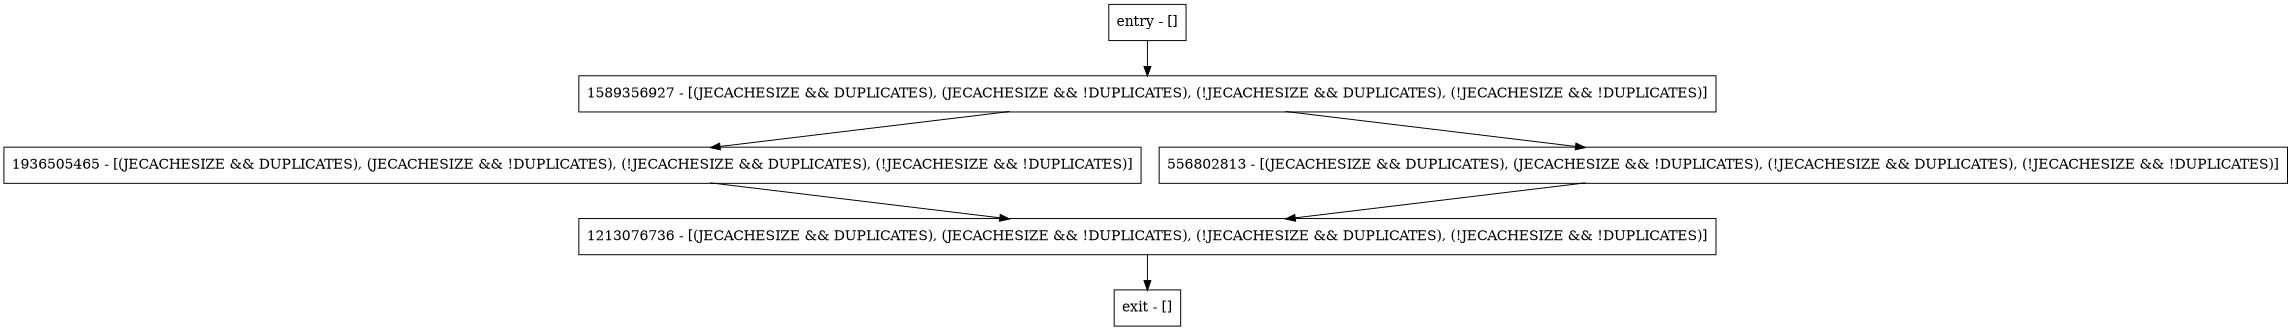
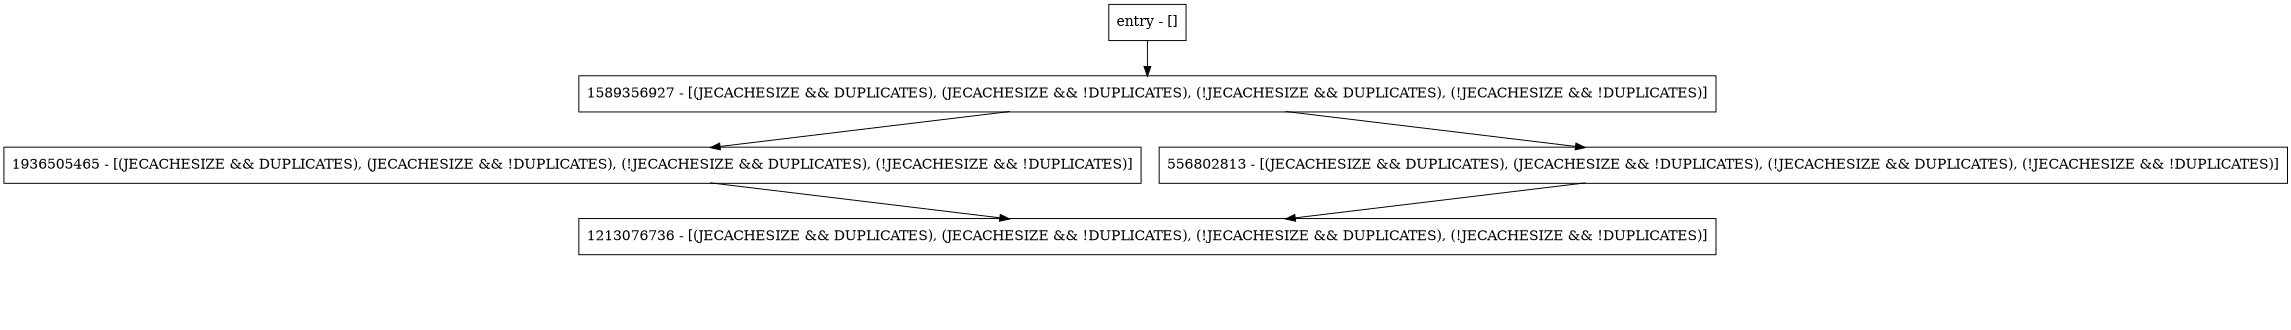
(1147, 308) -> none
